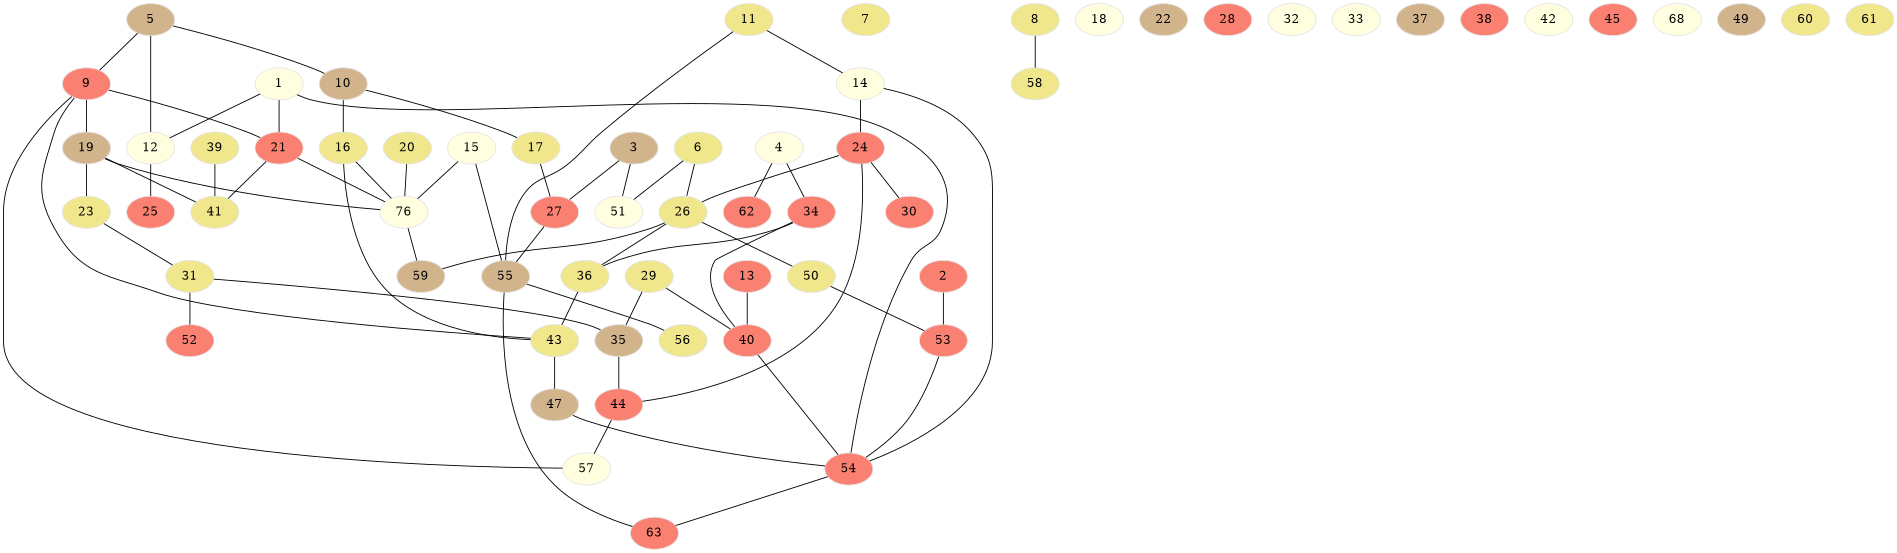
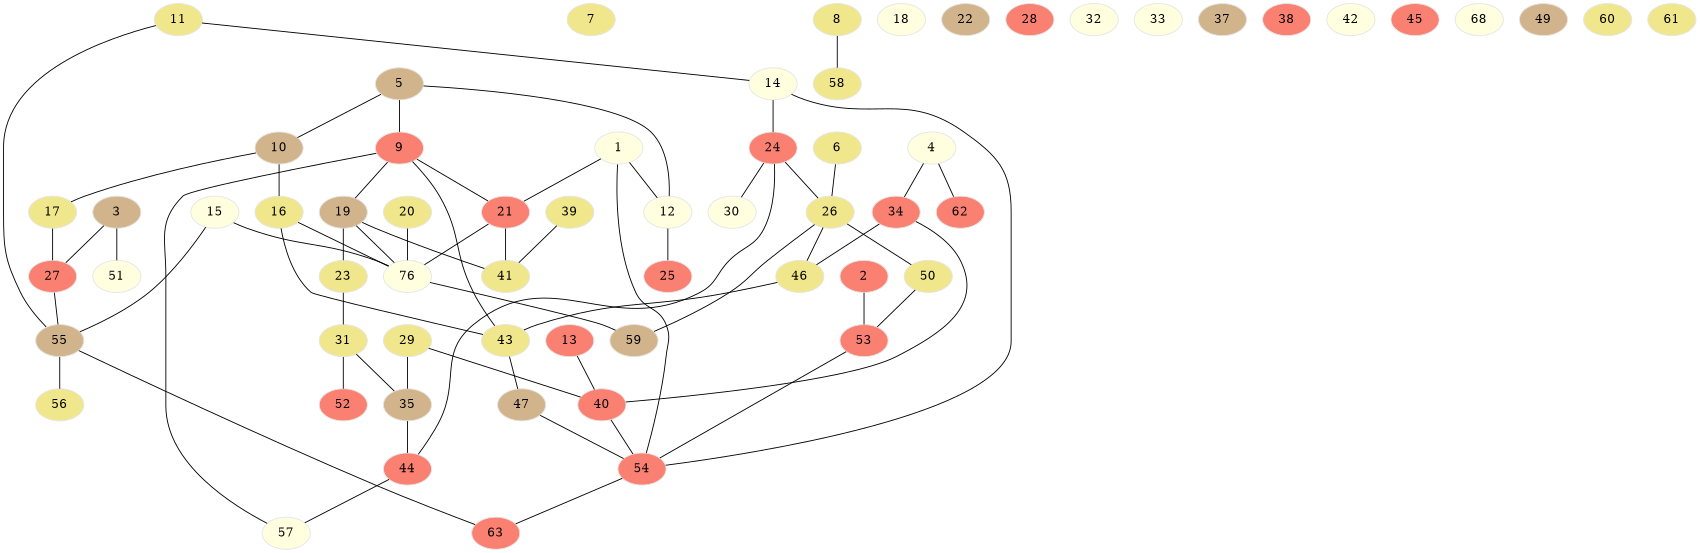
(659, 180) -> none
(910, 212) -> (732, 212)
(585, 276) -> (800, 276)
